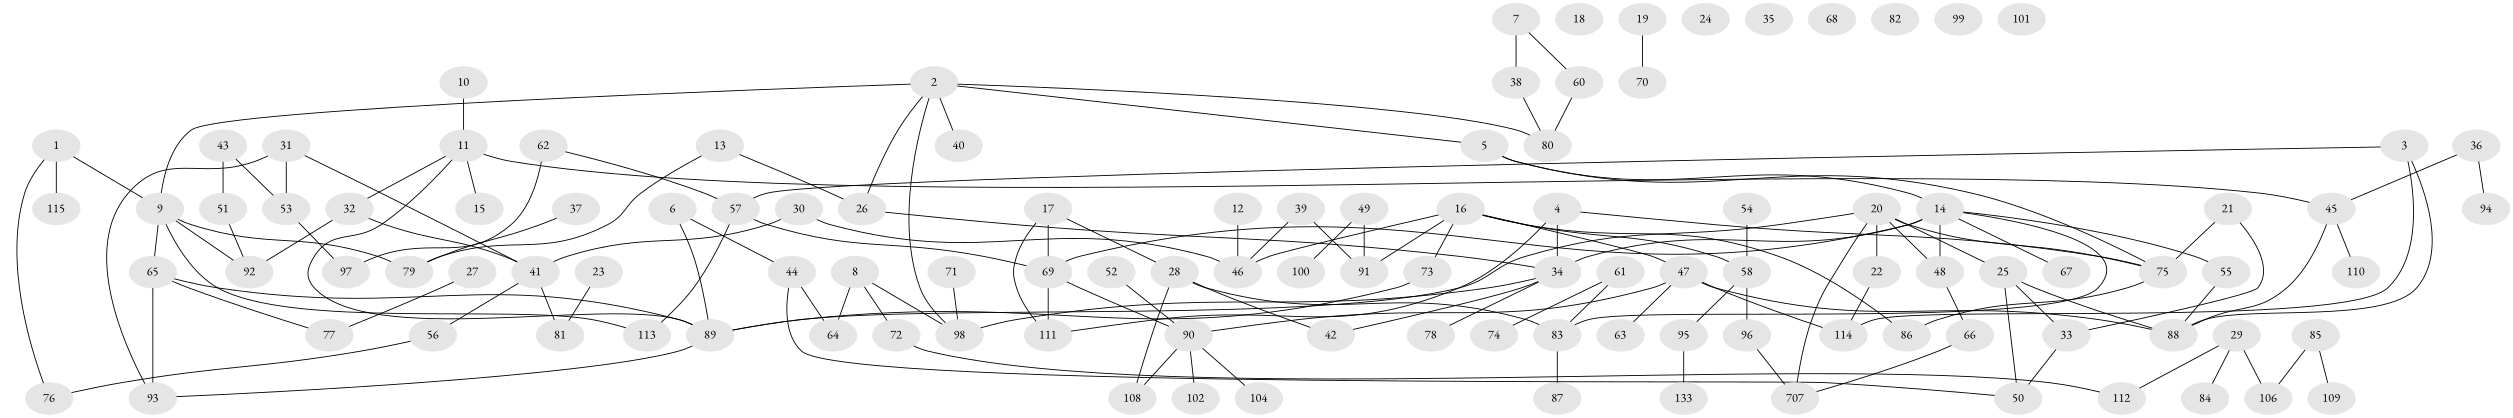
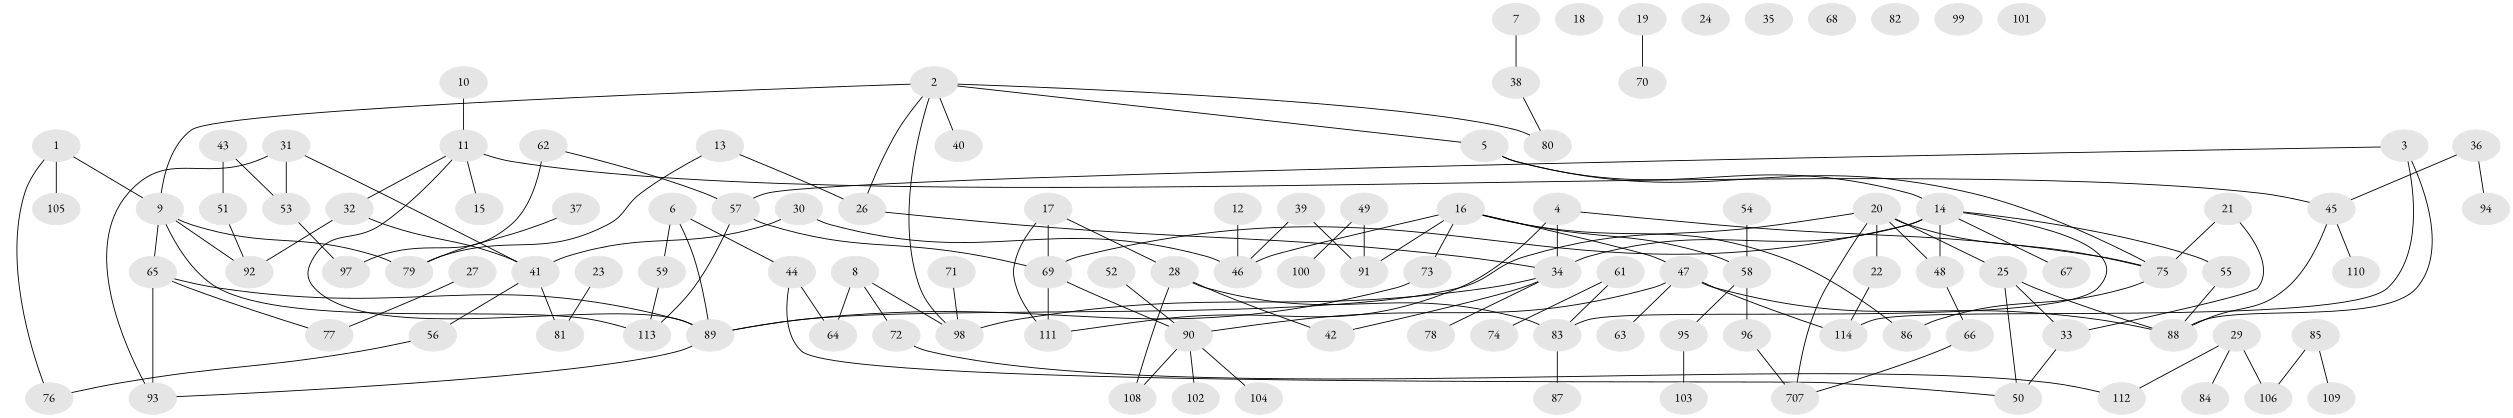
(1579, 83) -> none
(56, 209) -> (56, 209)
none -> (662, 272)
(1684, 399) -> (1684, 399)
